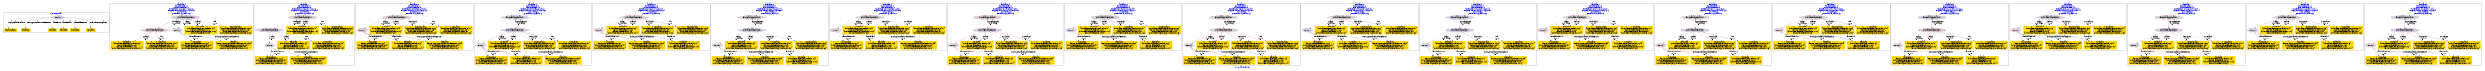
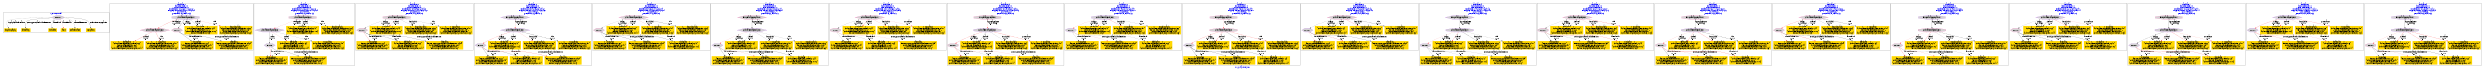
(64, 30) -> (64, 30)
(75, 30) -> (75, 30)
